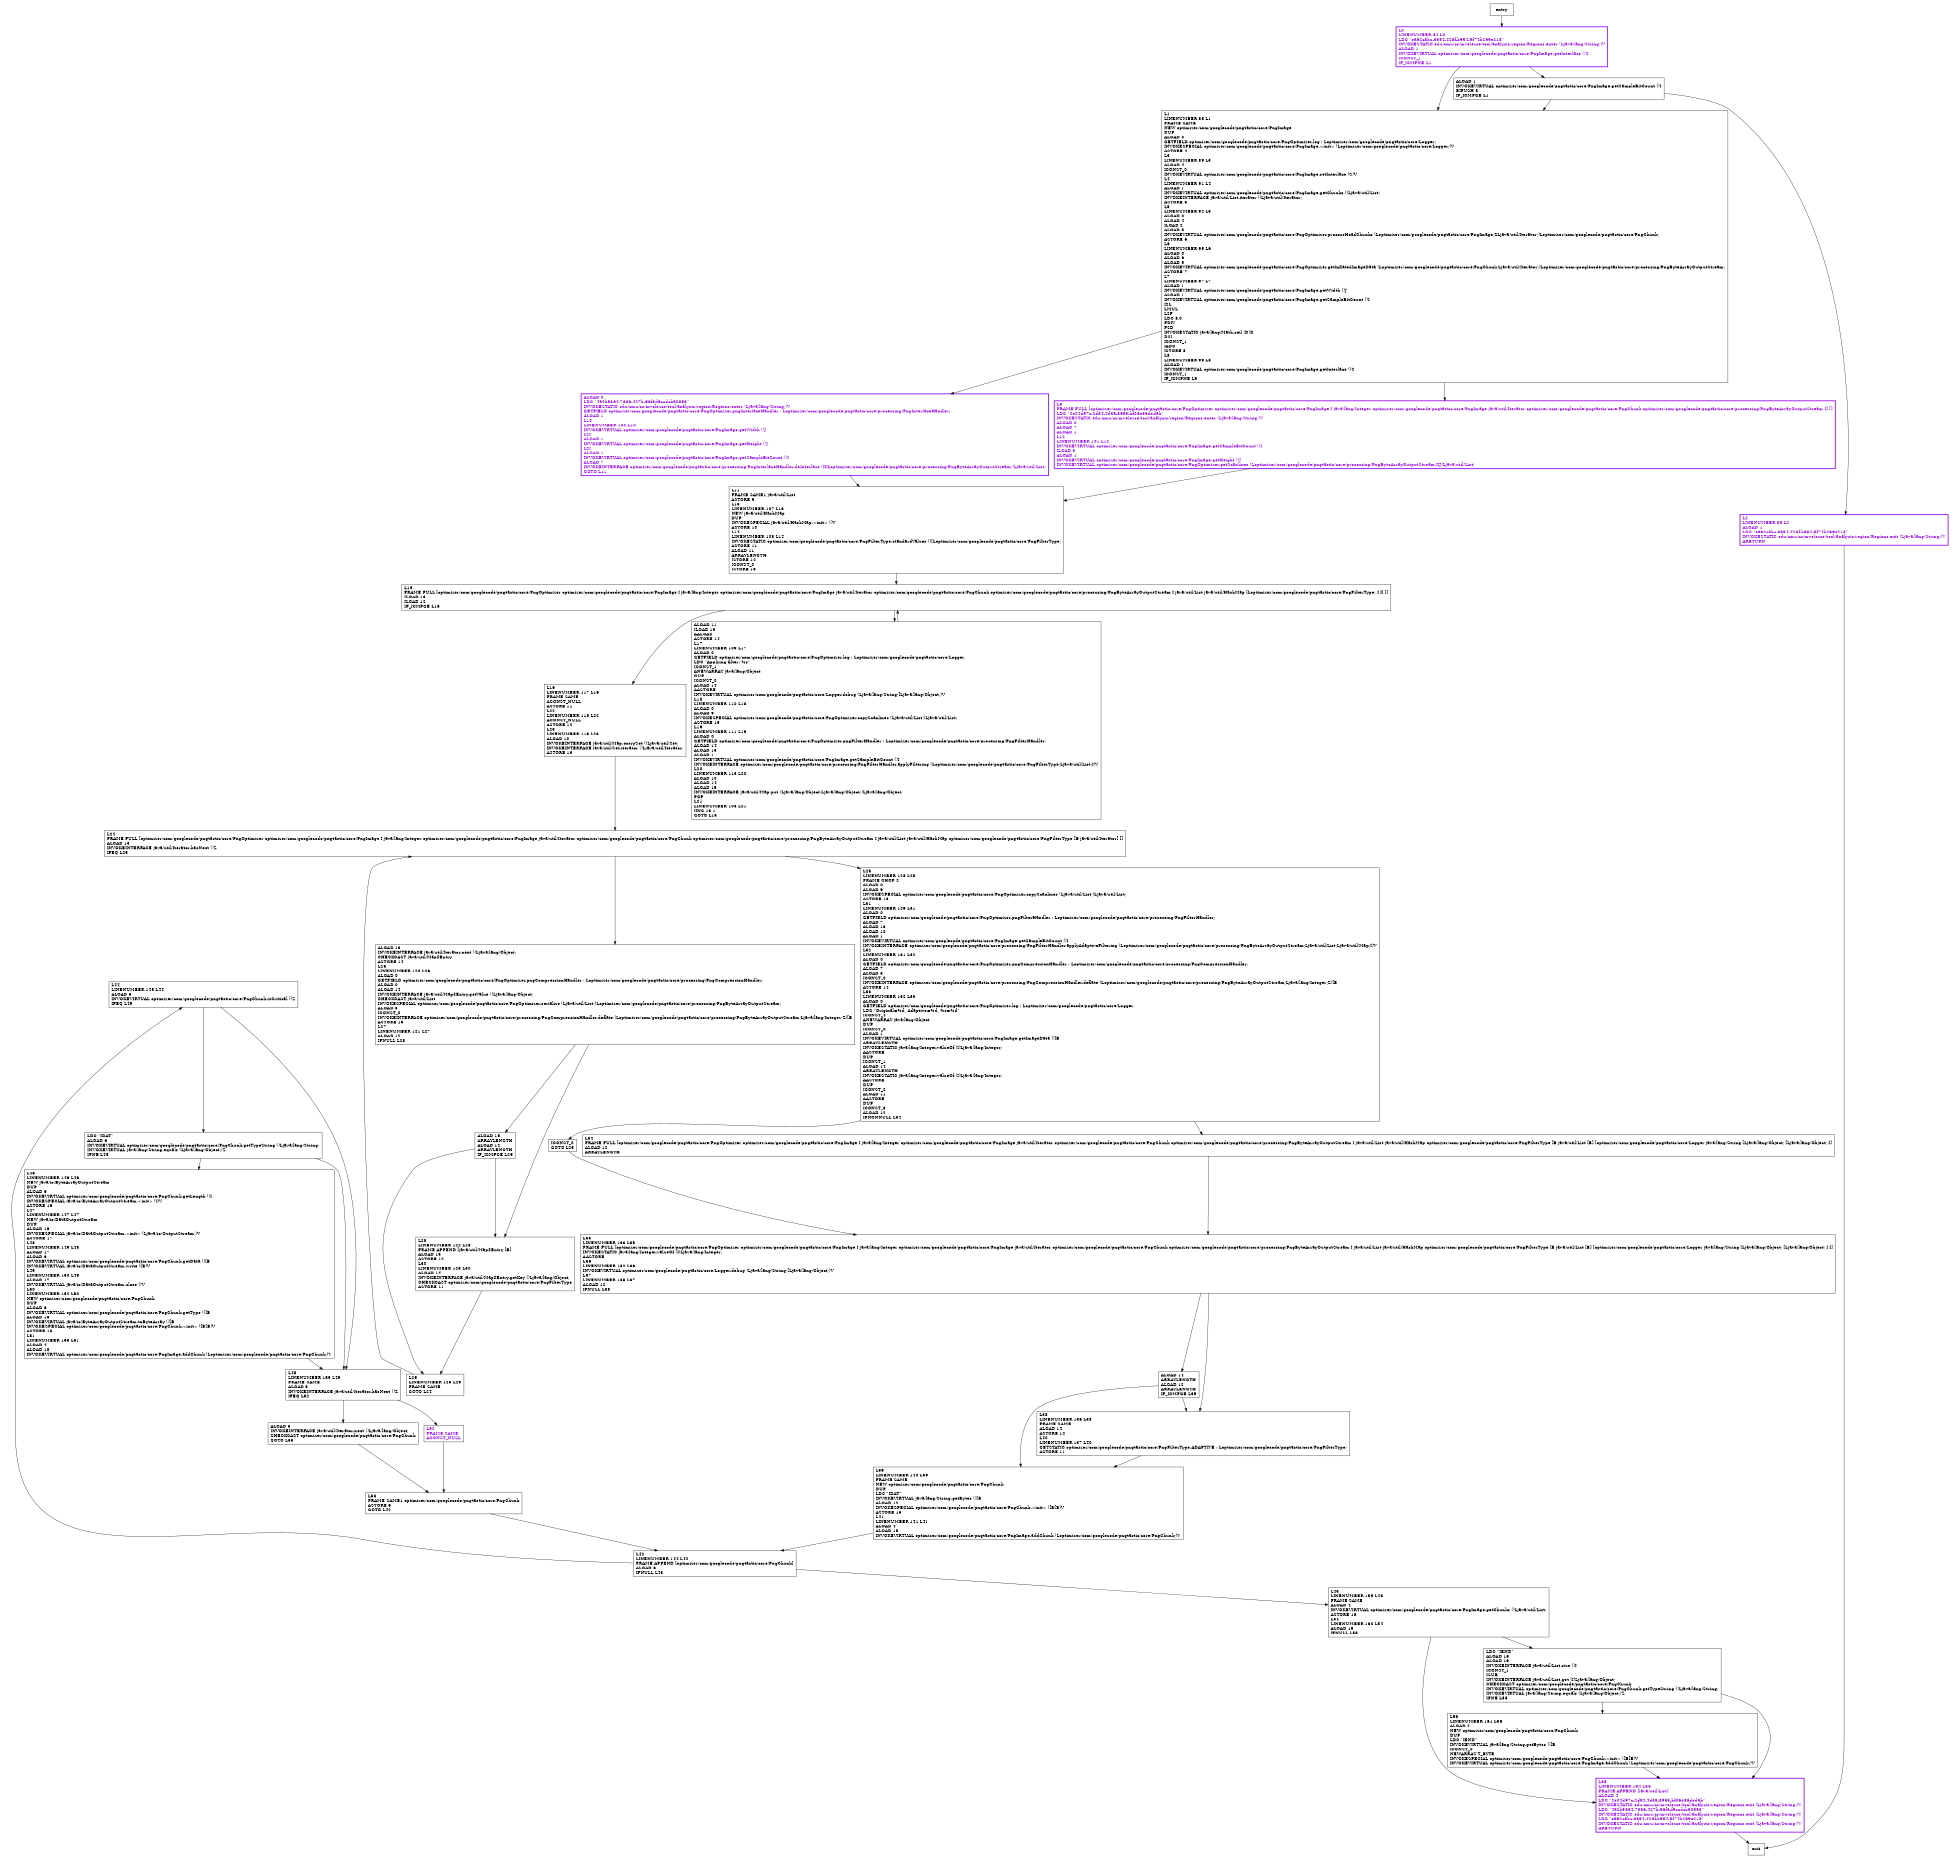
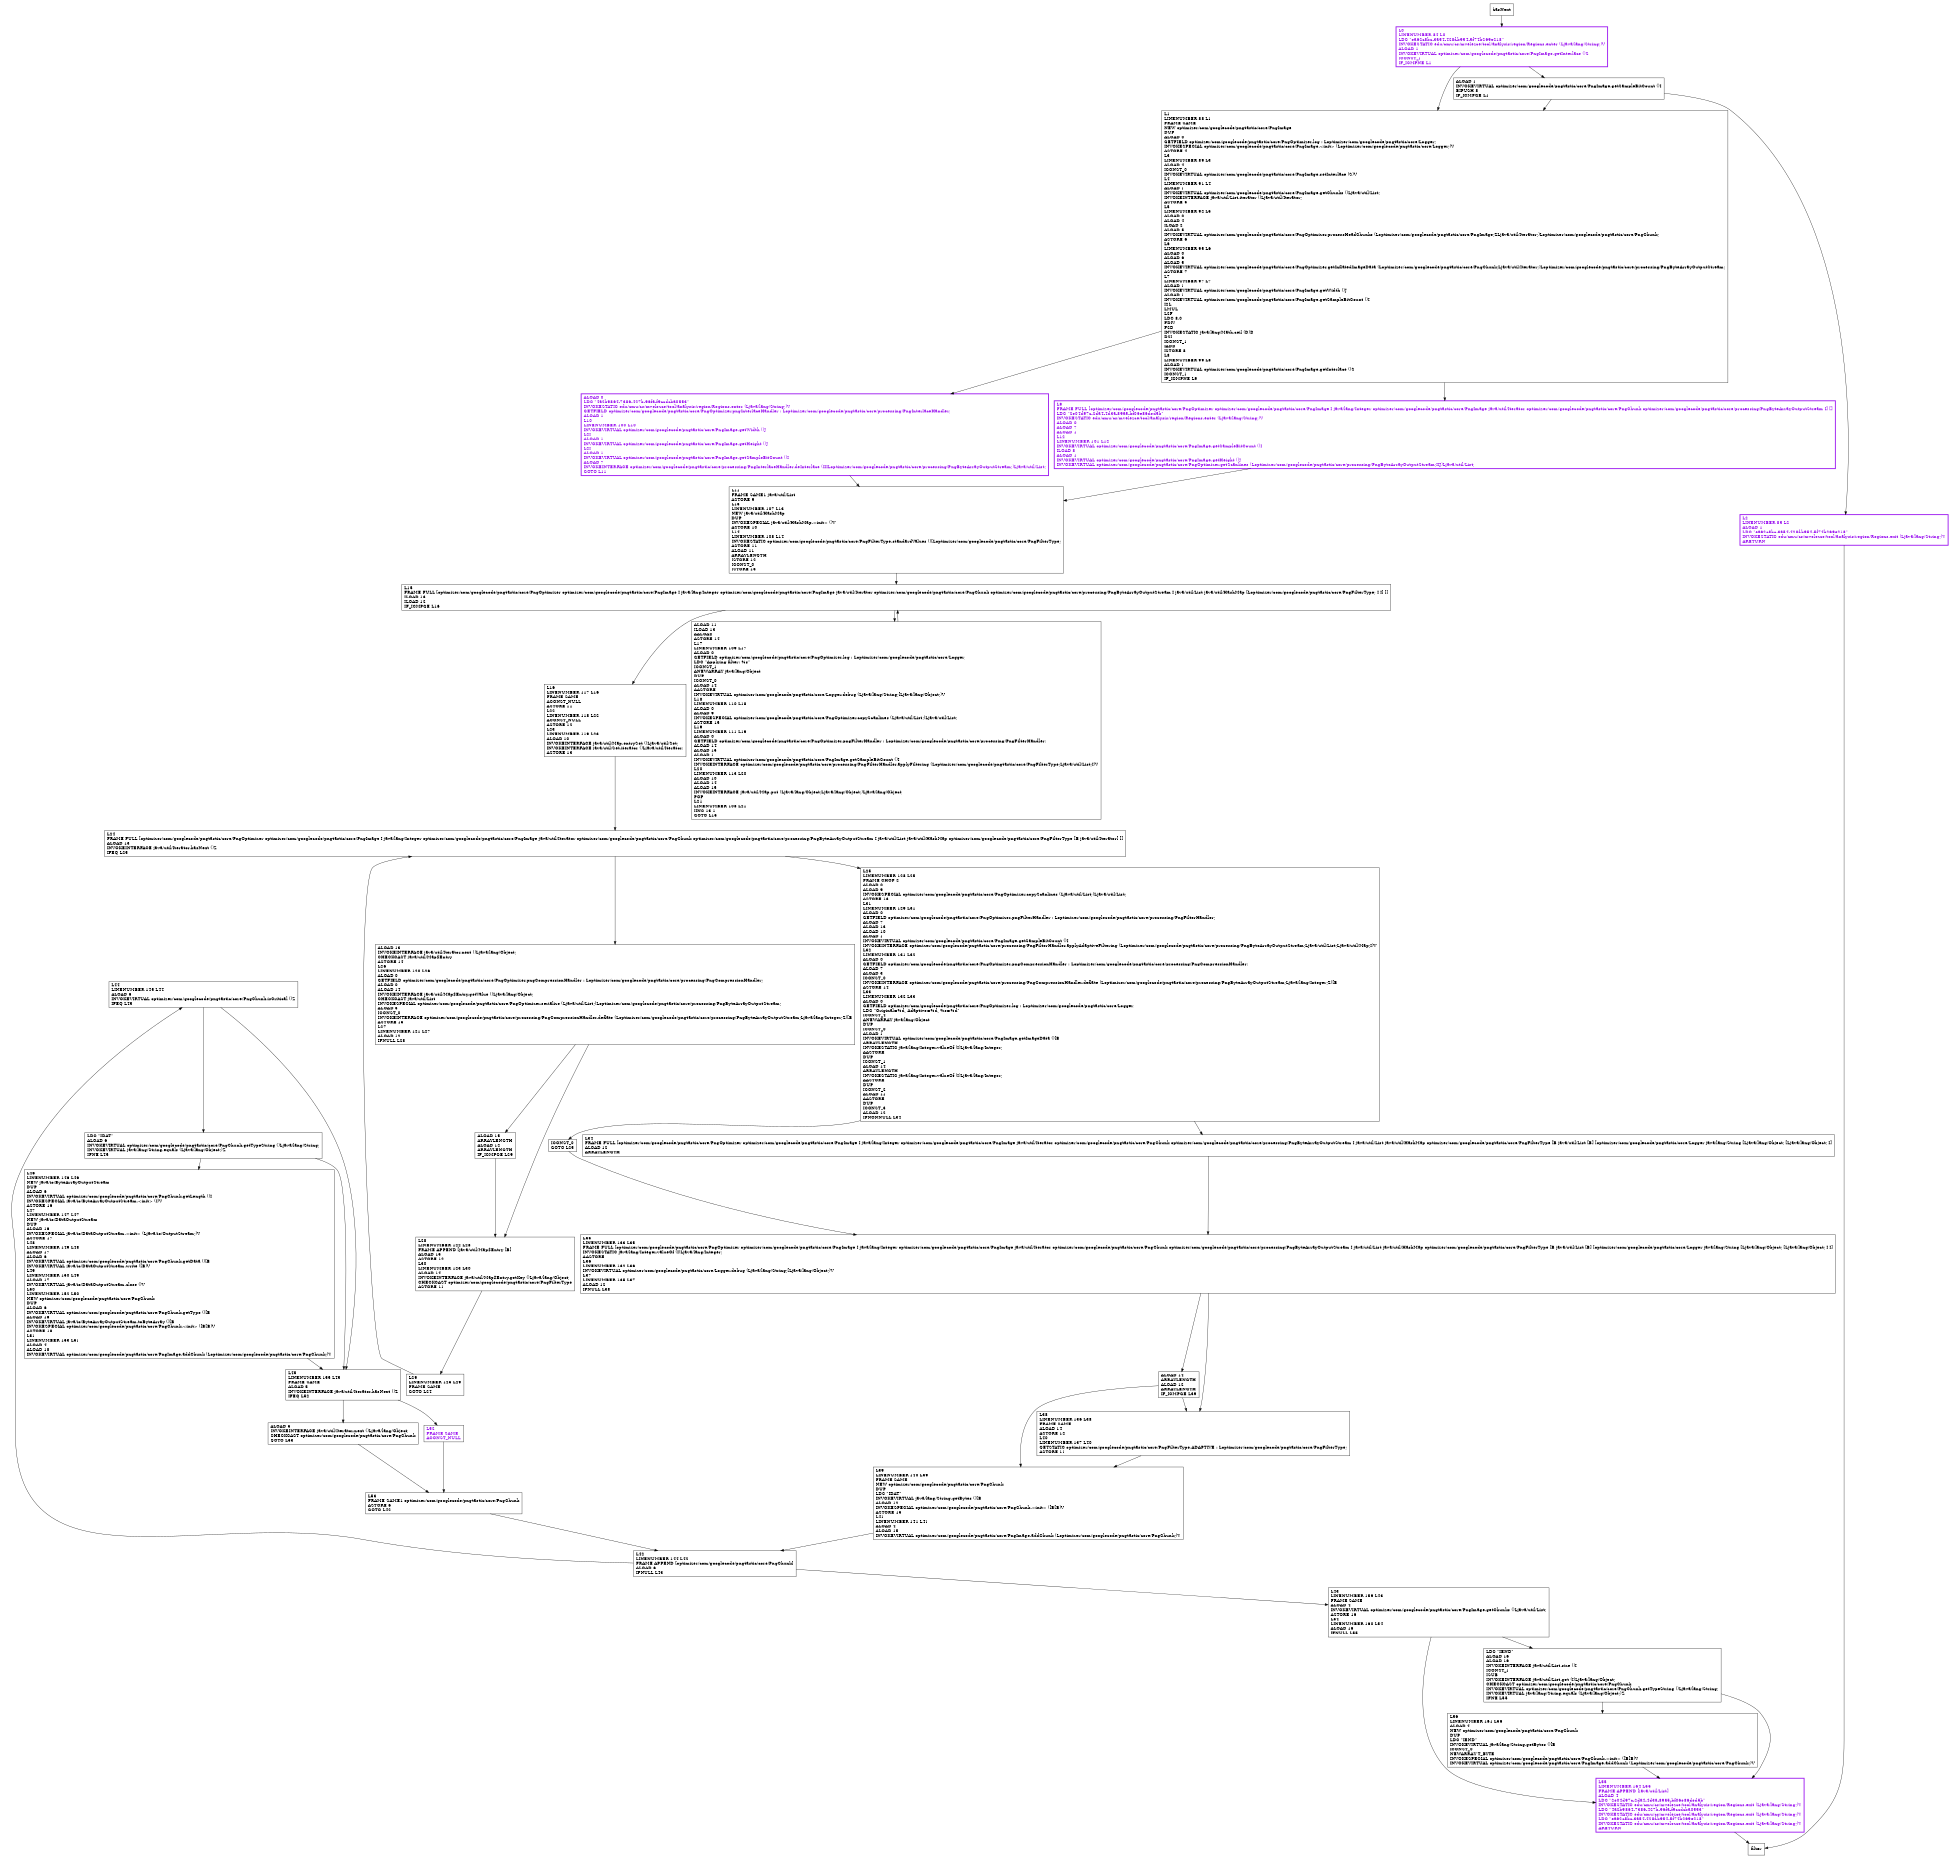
(1502, 10) -> (1502, 10)
(383, 1238) -> none
(1756, 1849) -> (1756, 1849)
